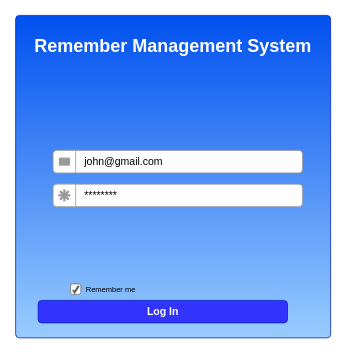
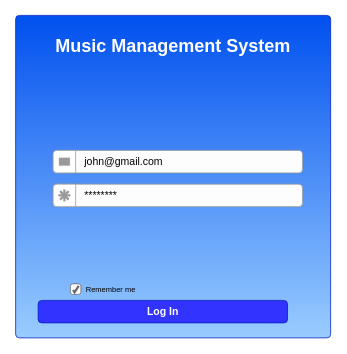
(173, 42) -> (173, 42)
